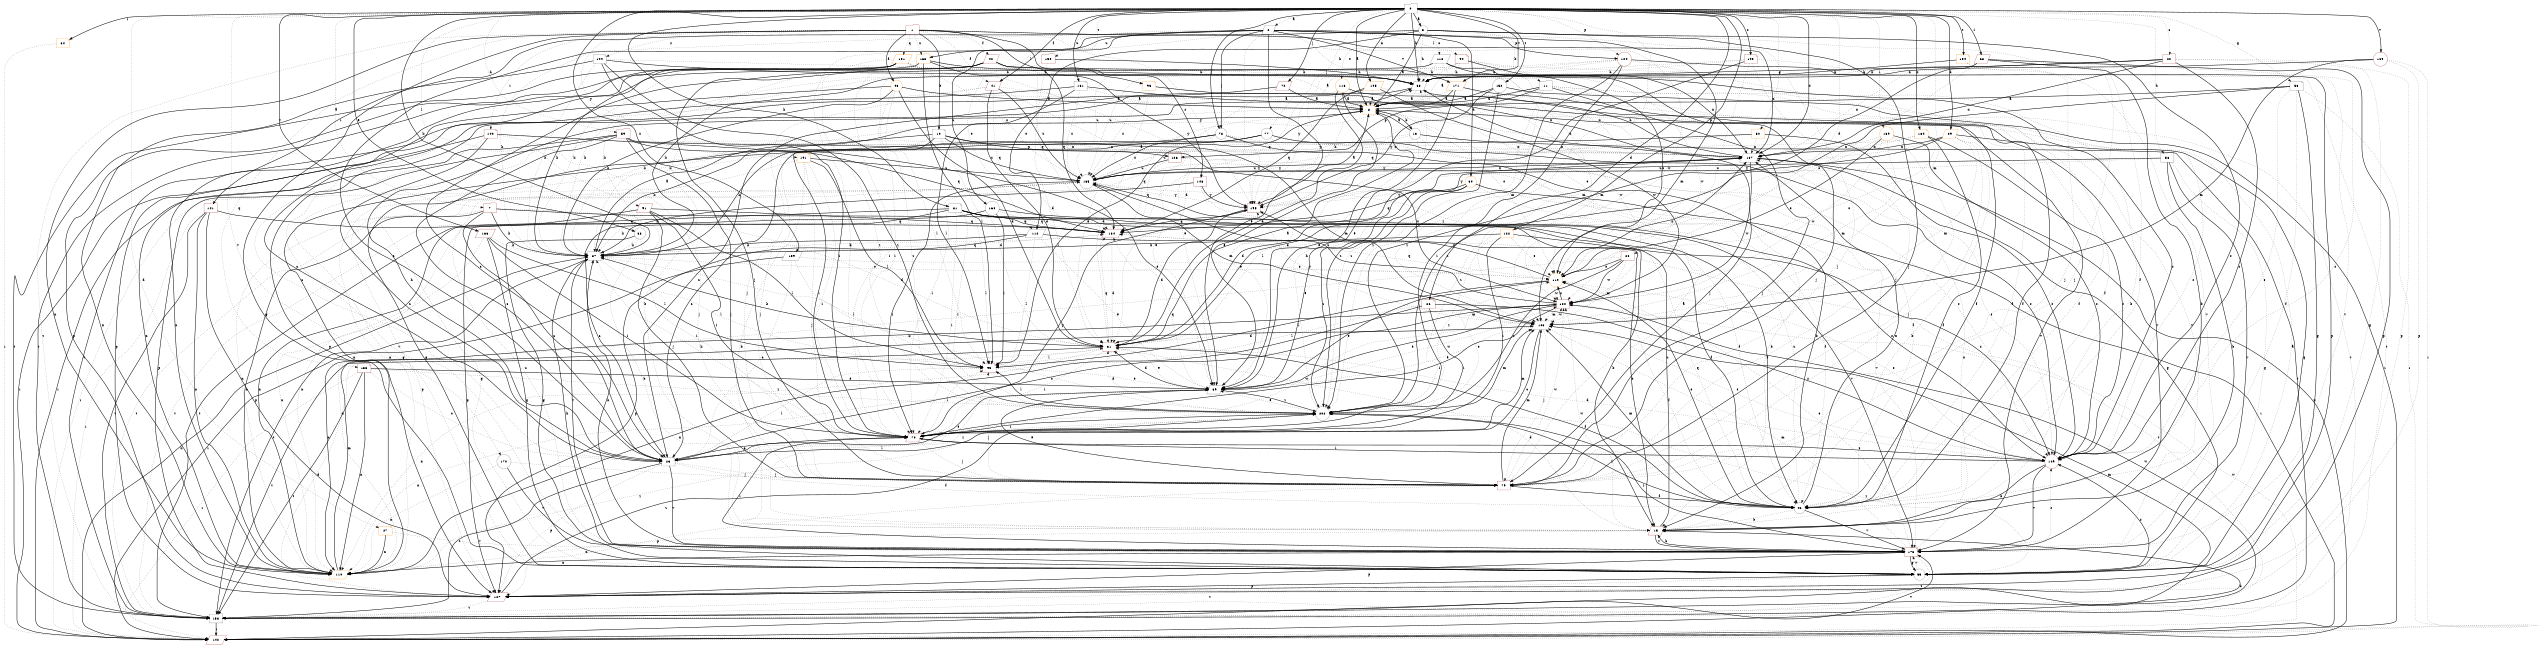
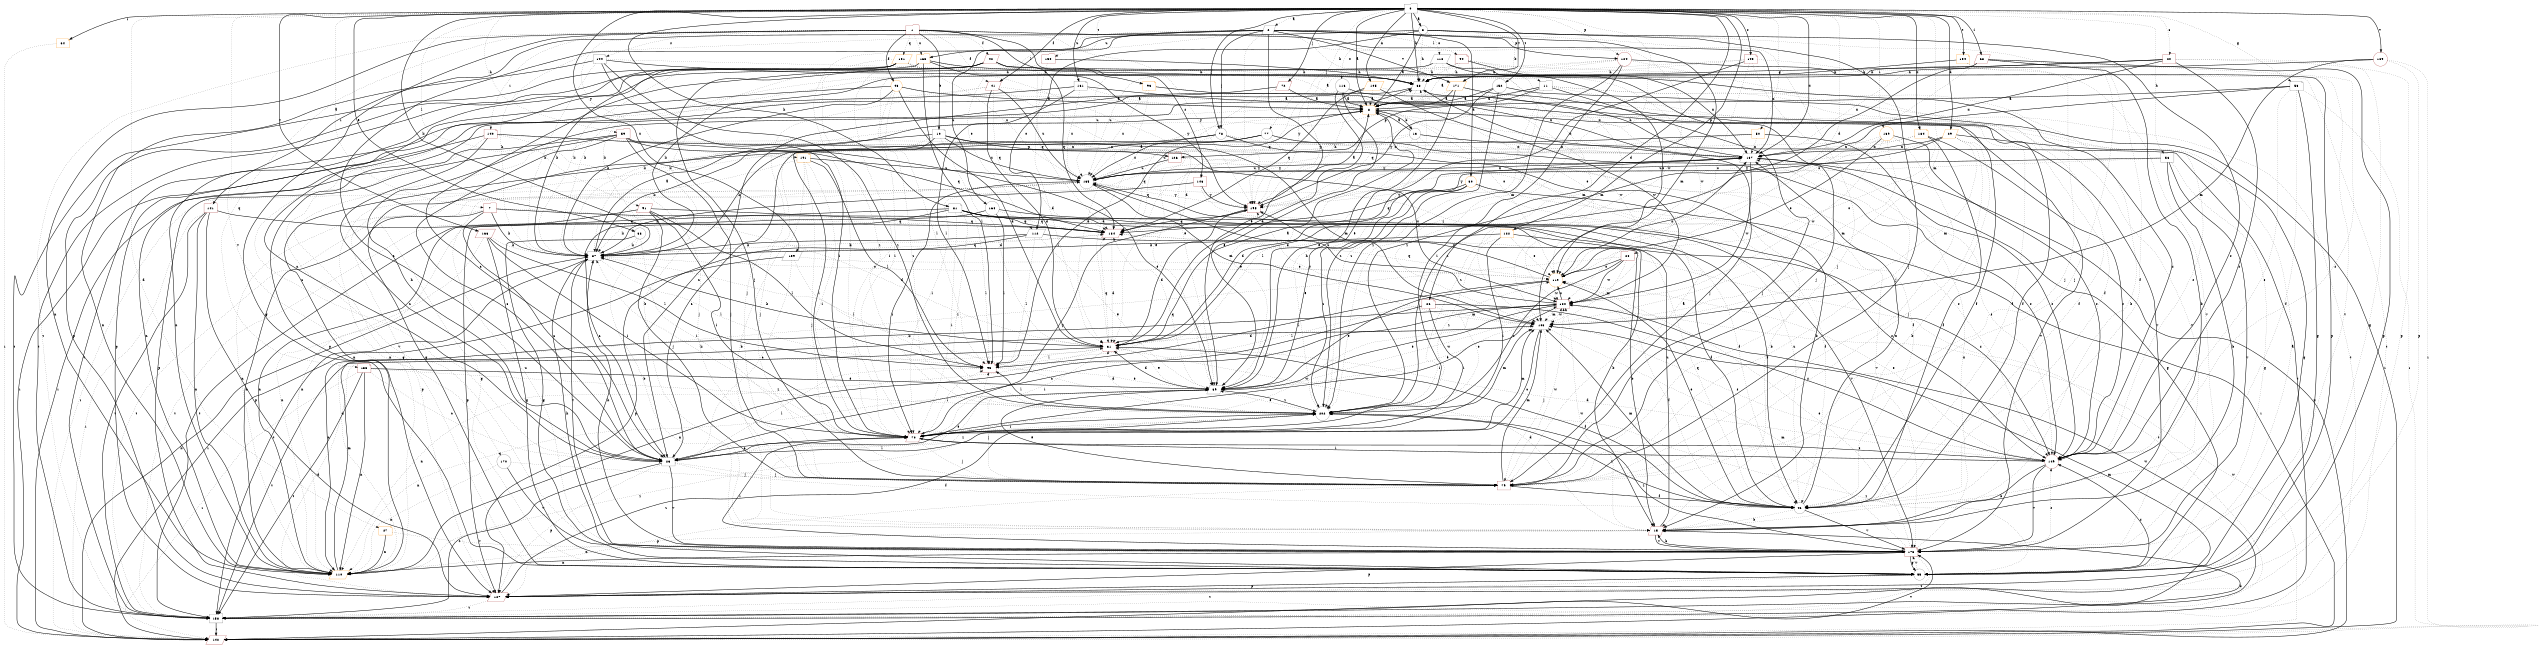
(1342, 86) -> (1342, 86)
